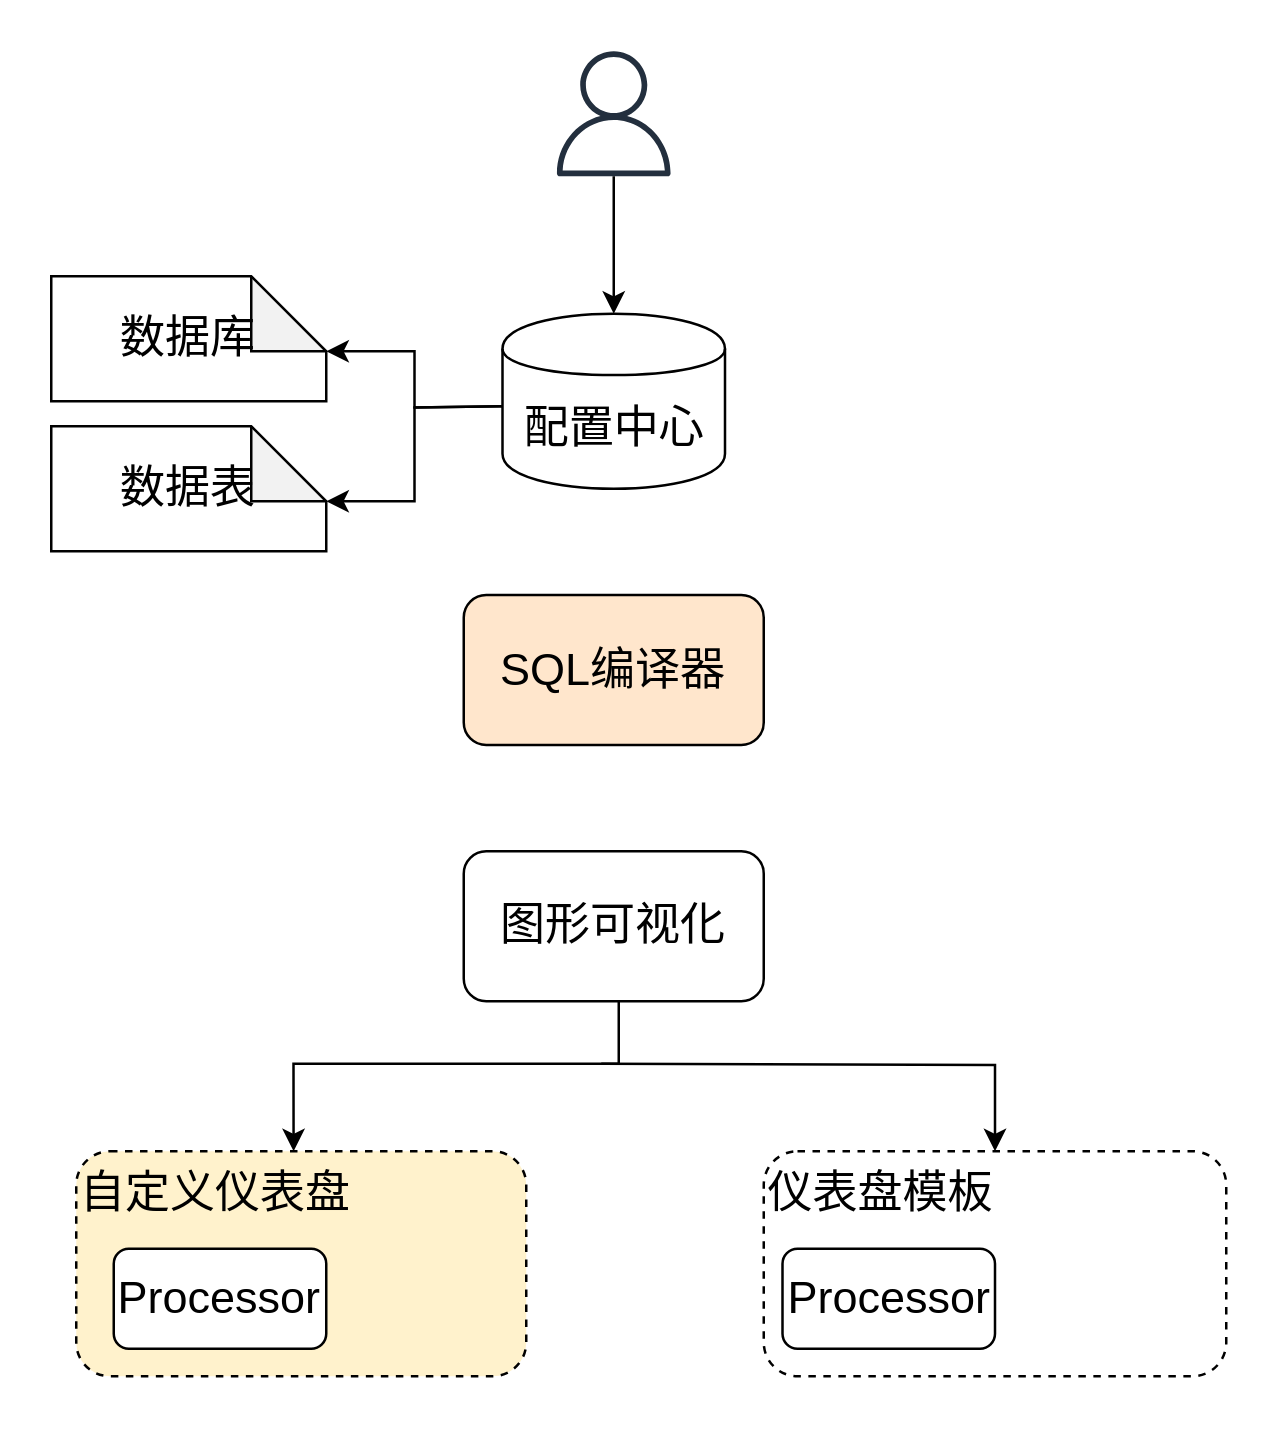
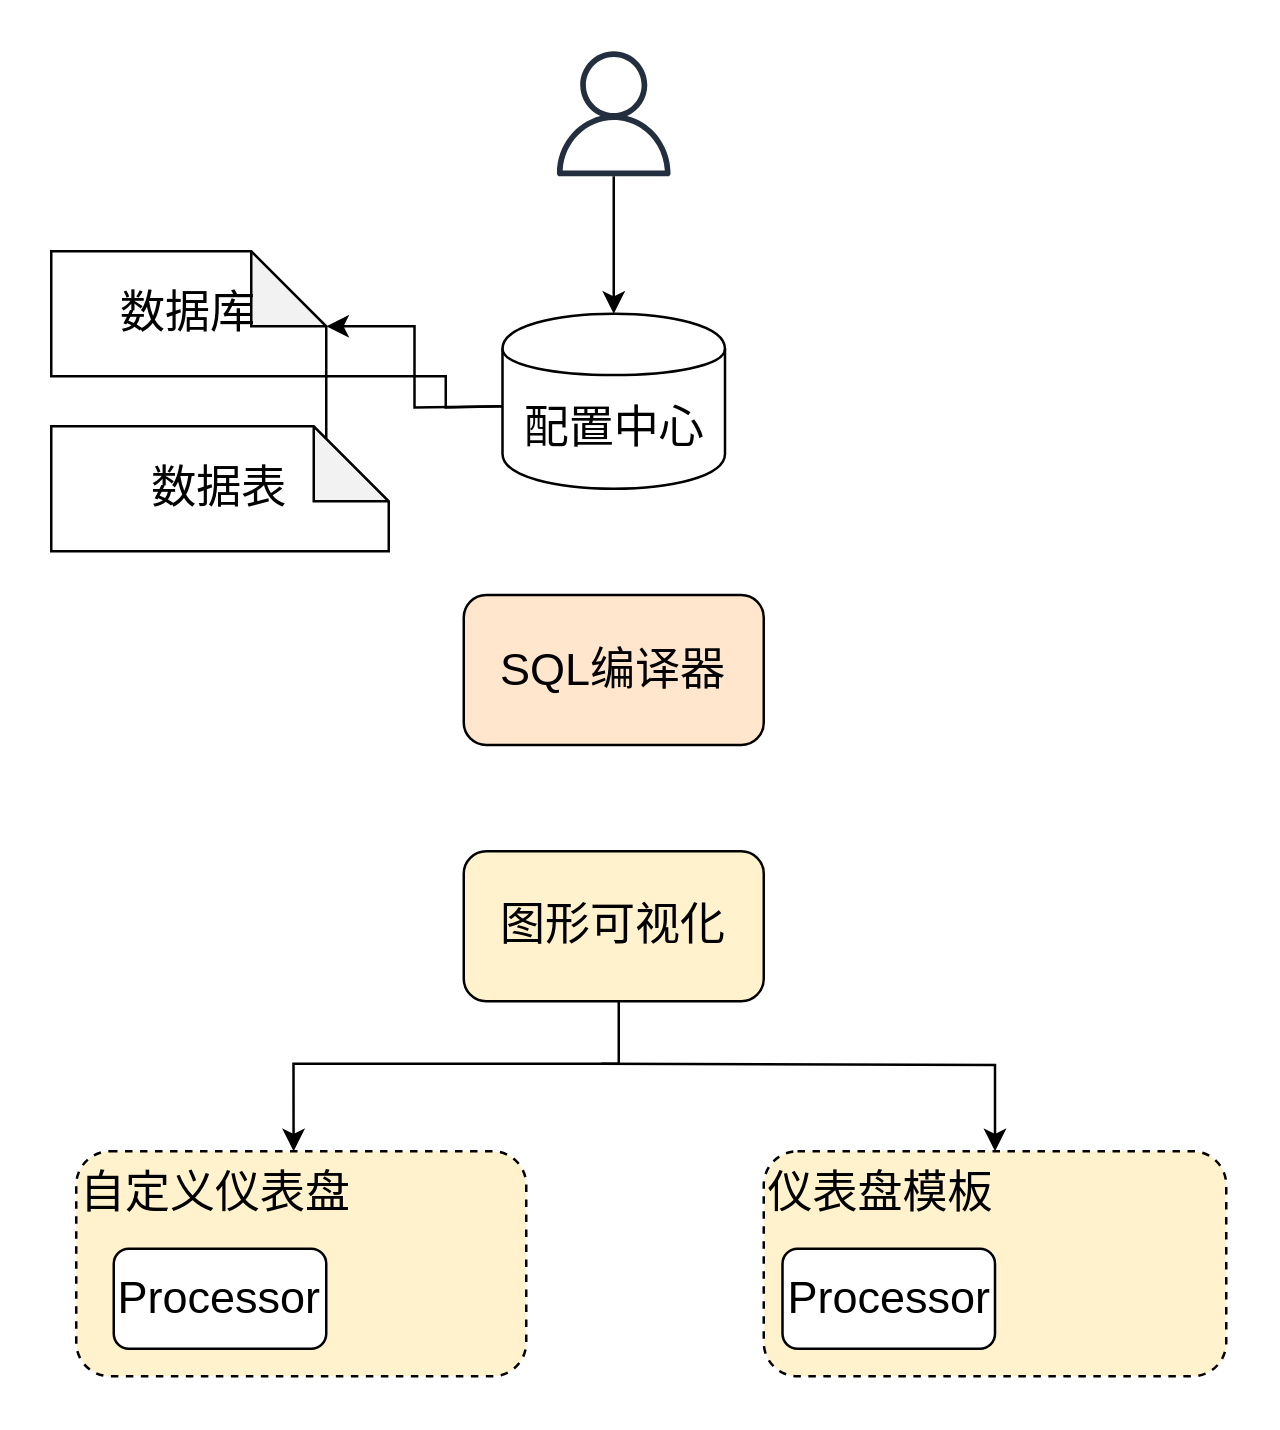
(189, 339) -> (189, 314)
(189, 489) -> (220, 489)
(614, 926) -> (614, 926)
(881, 1196) -> (881, 1196)
